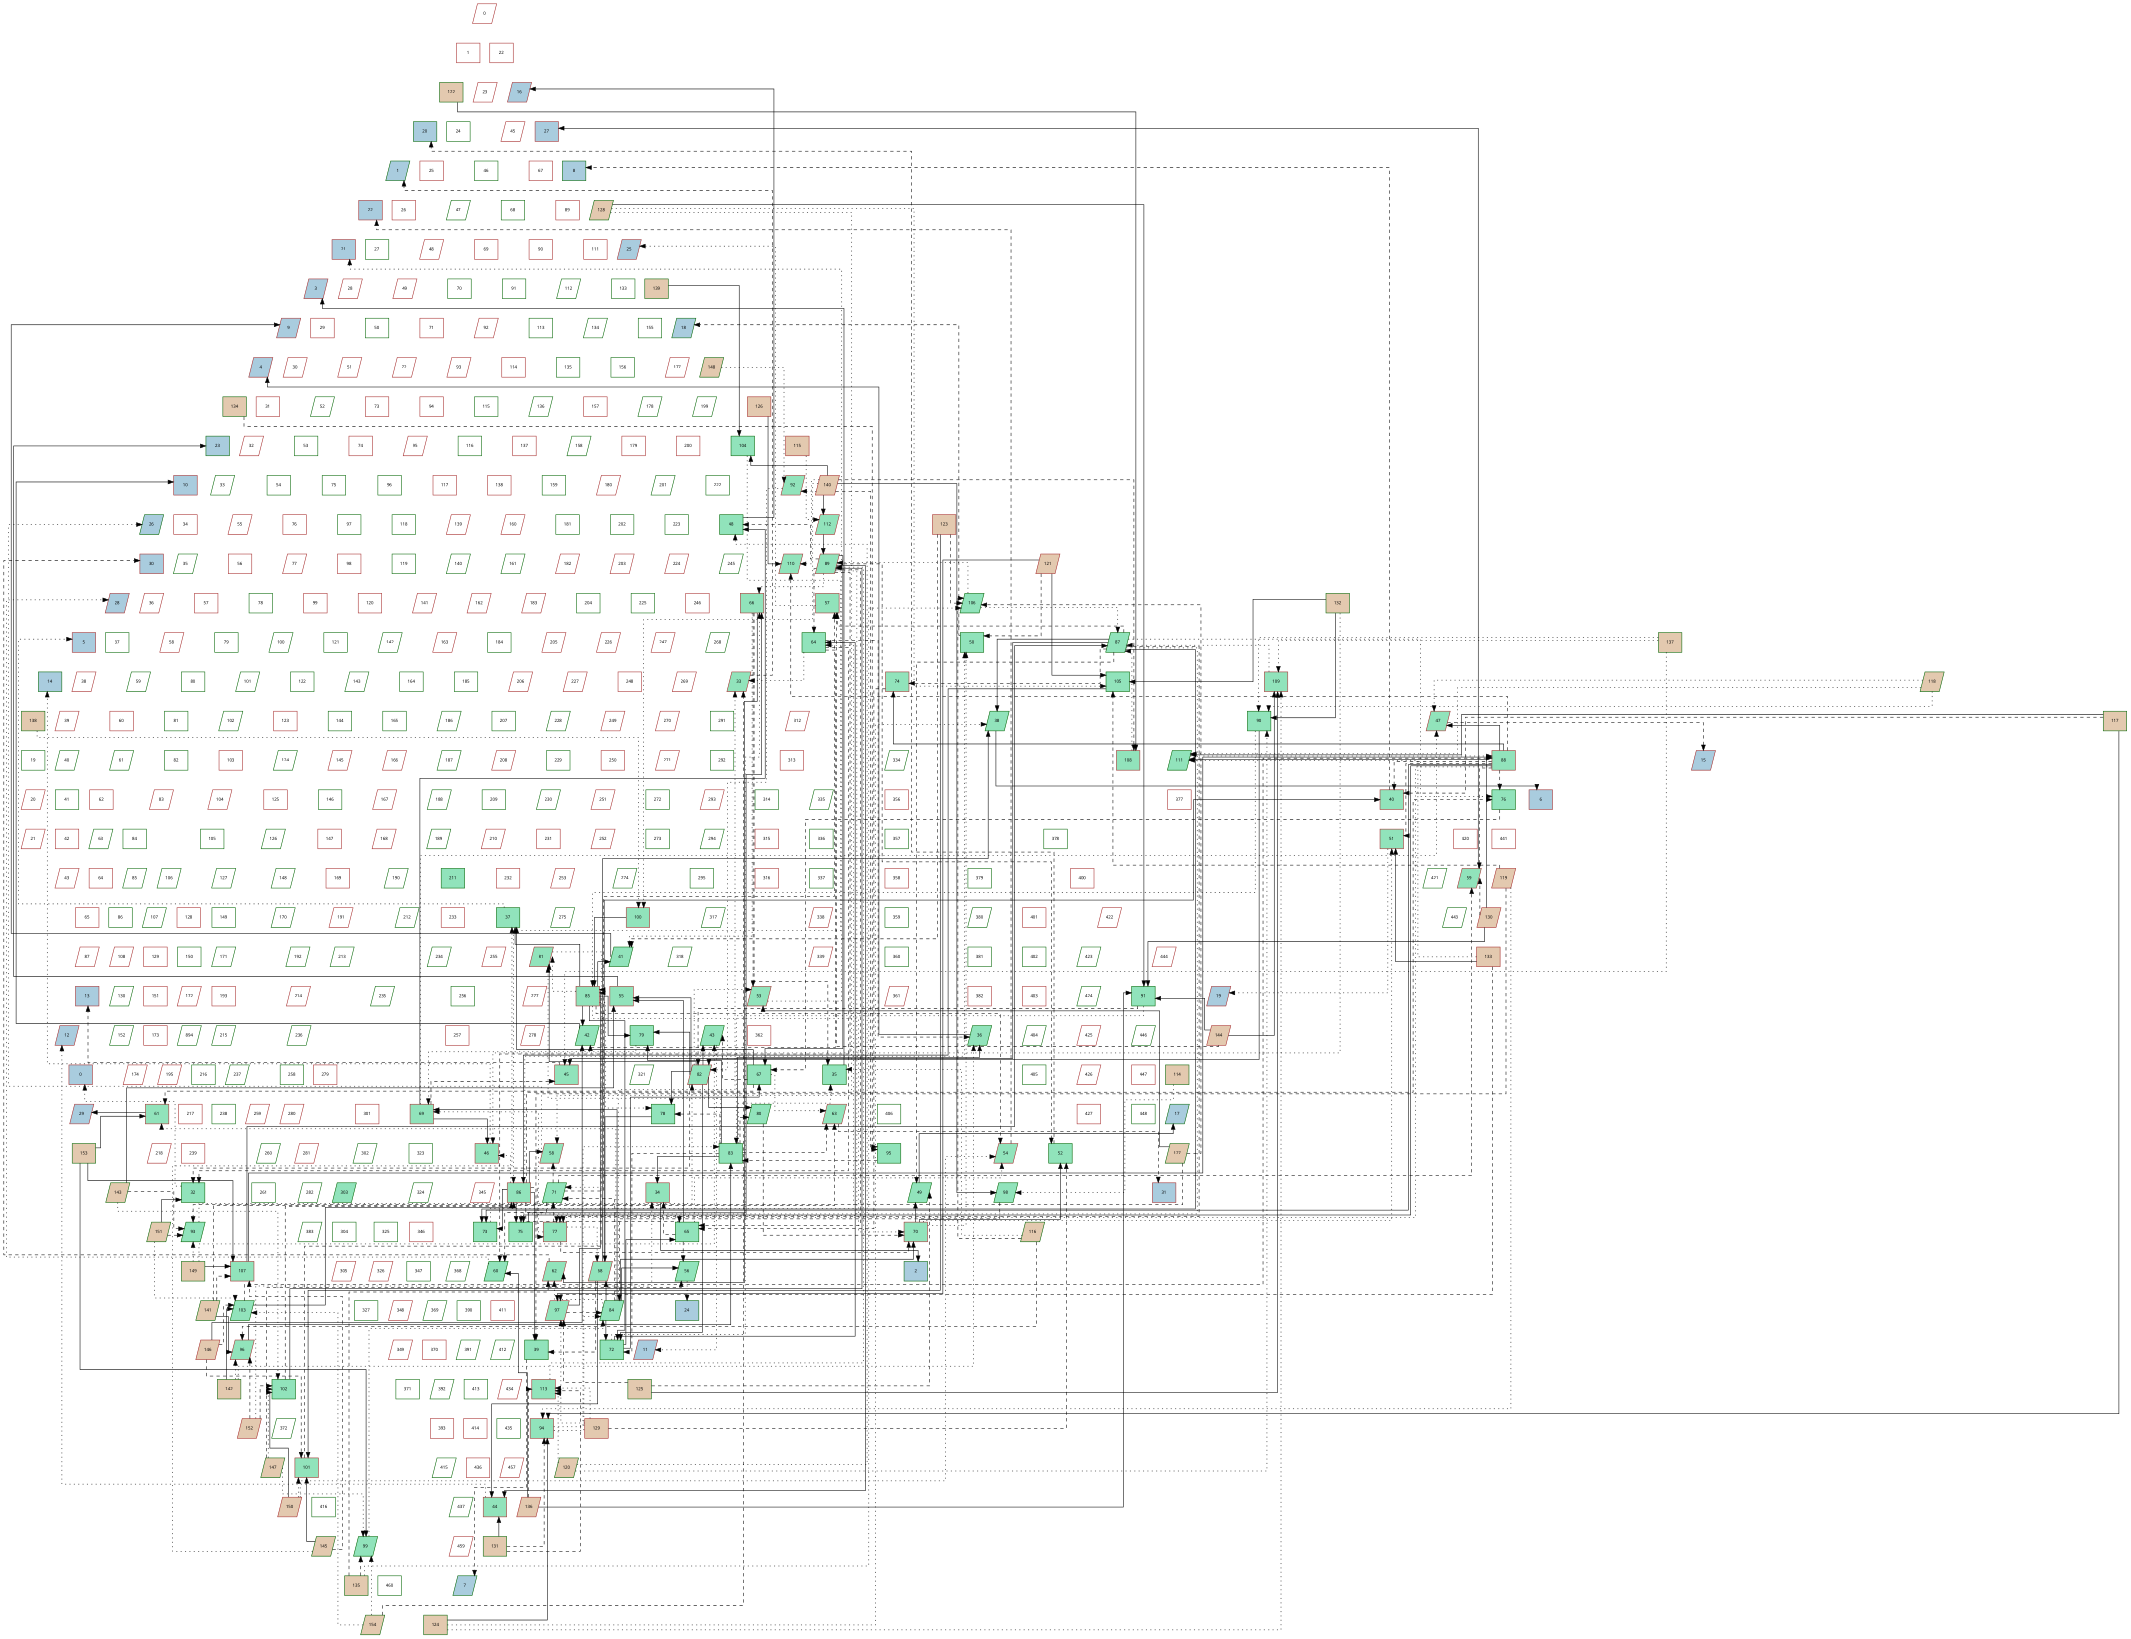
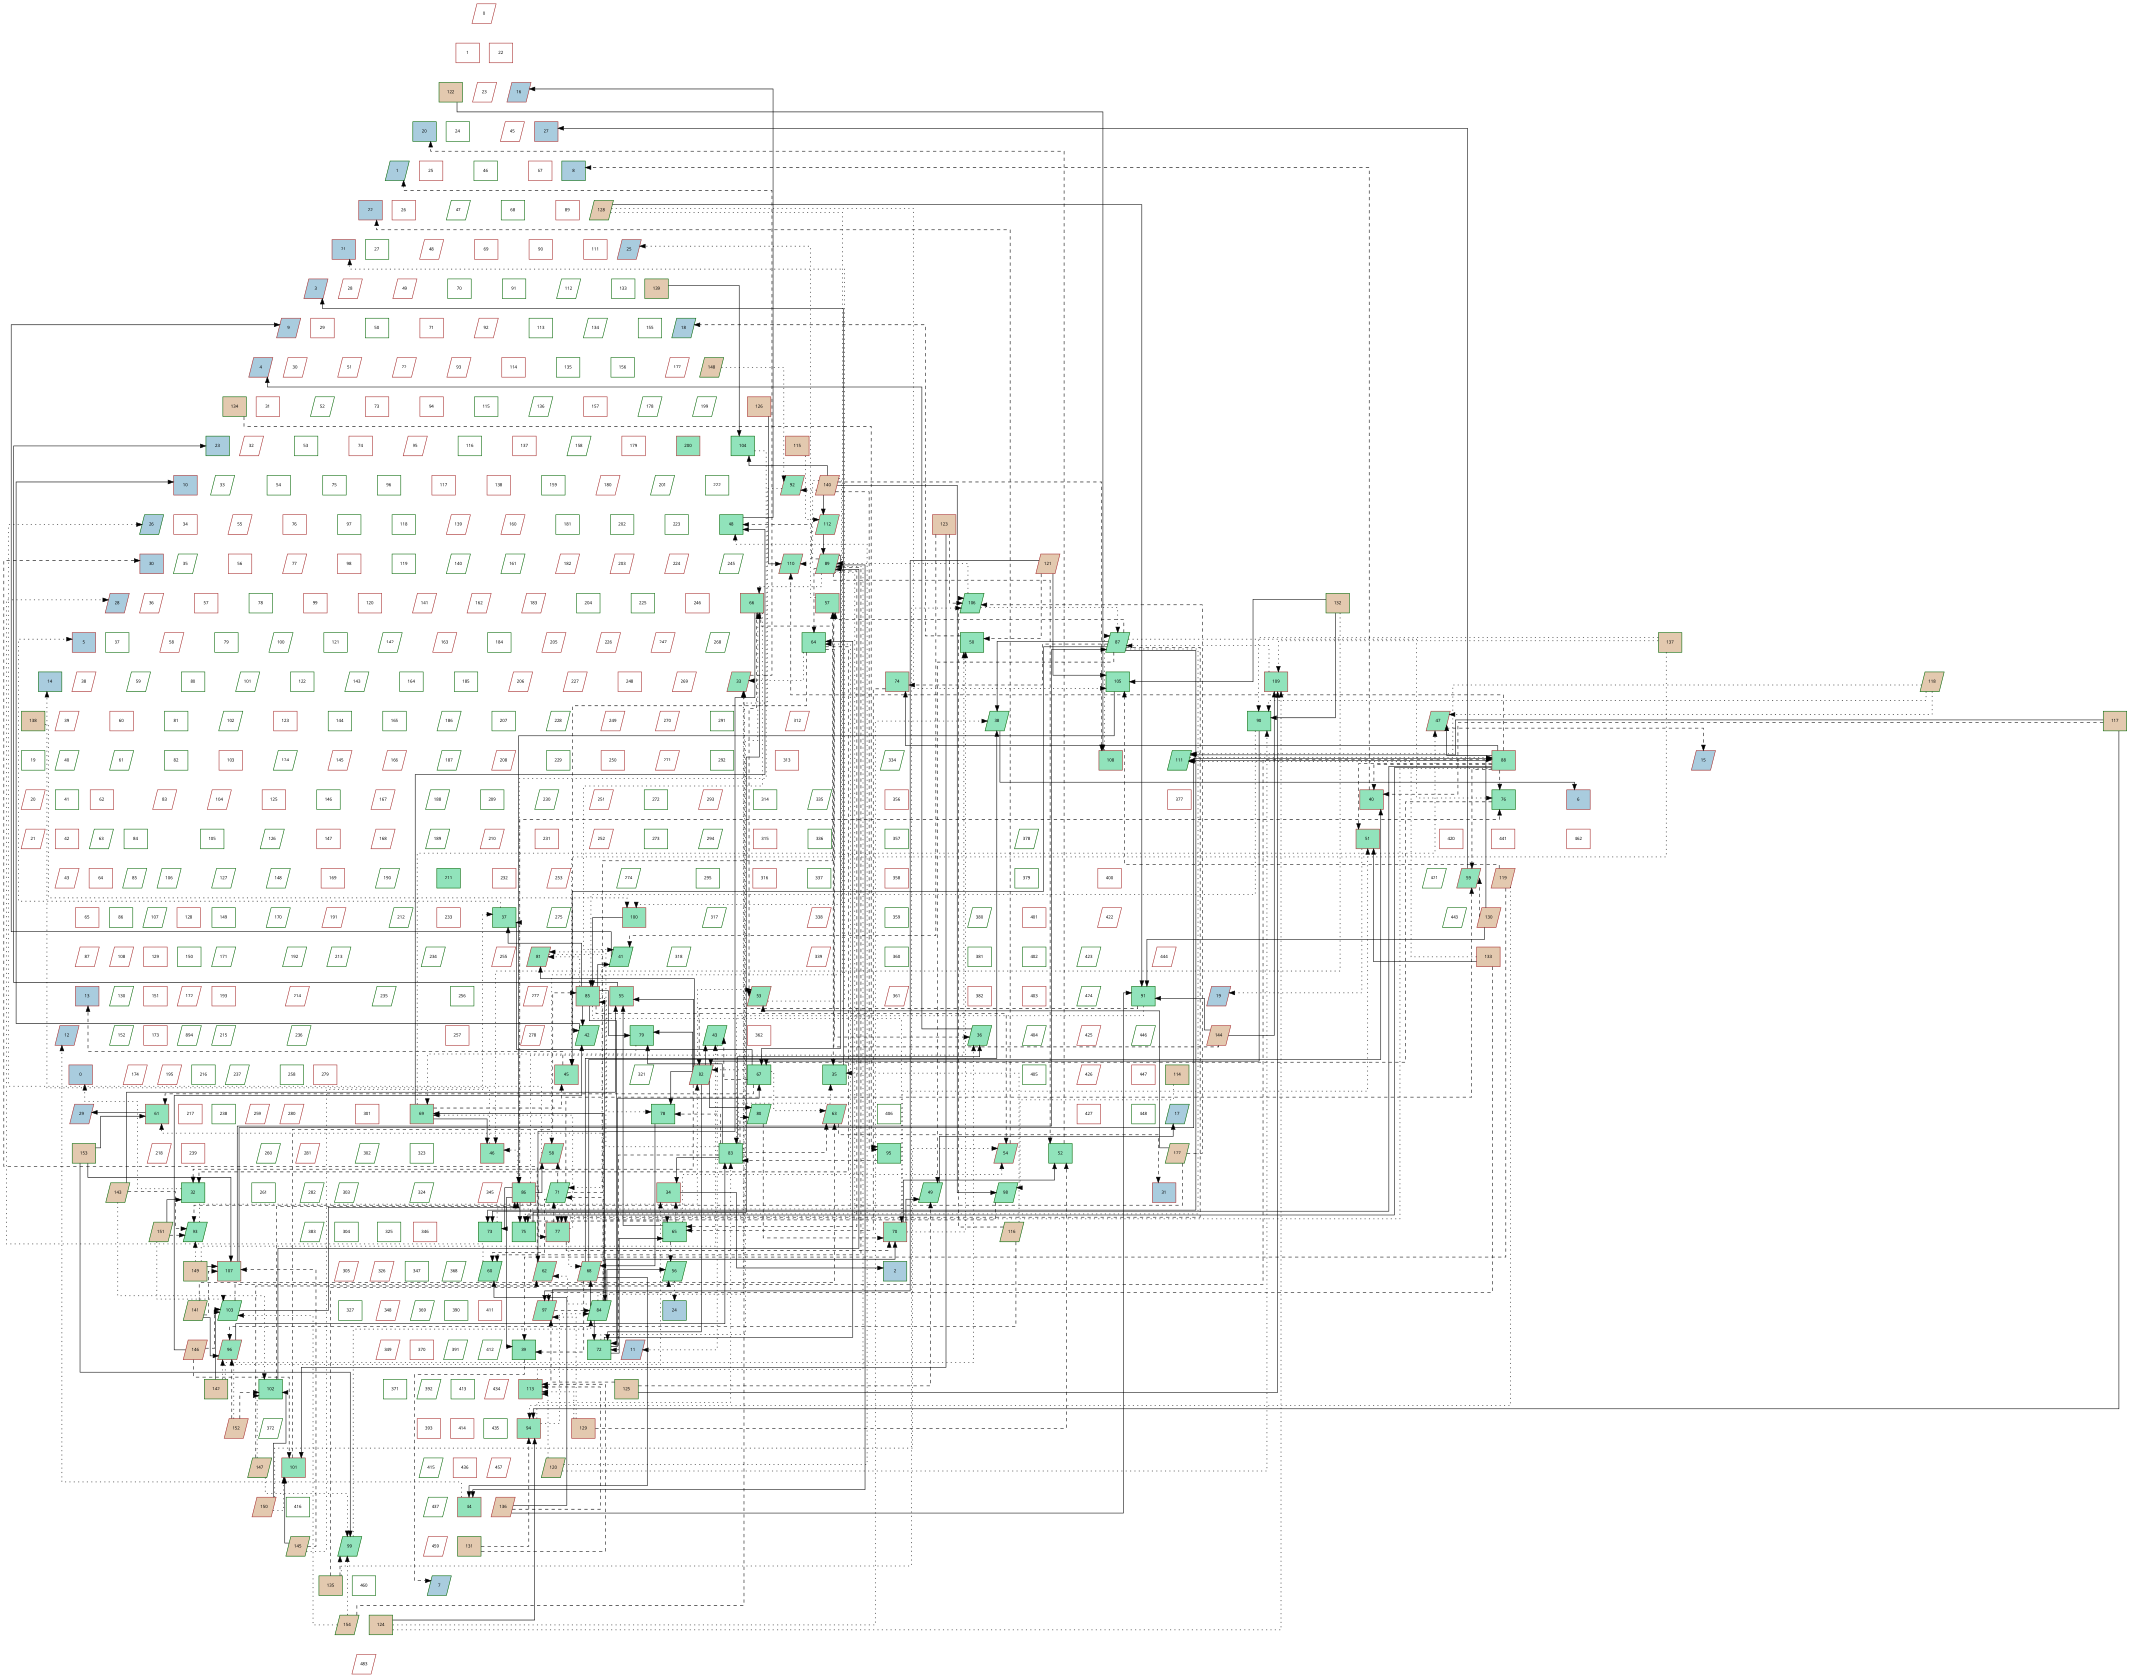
(688, 446) -> (688, 446)
(1056, 839) -> (1027, 839)
none -> (1578, 839)
(344, 1193) -> (346, 1193)
(499, 1529) -> none
none -> (364, 1664)
